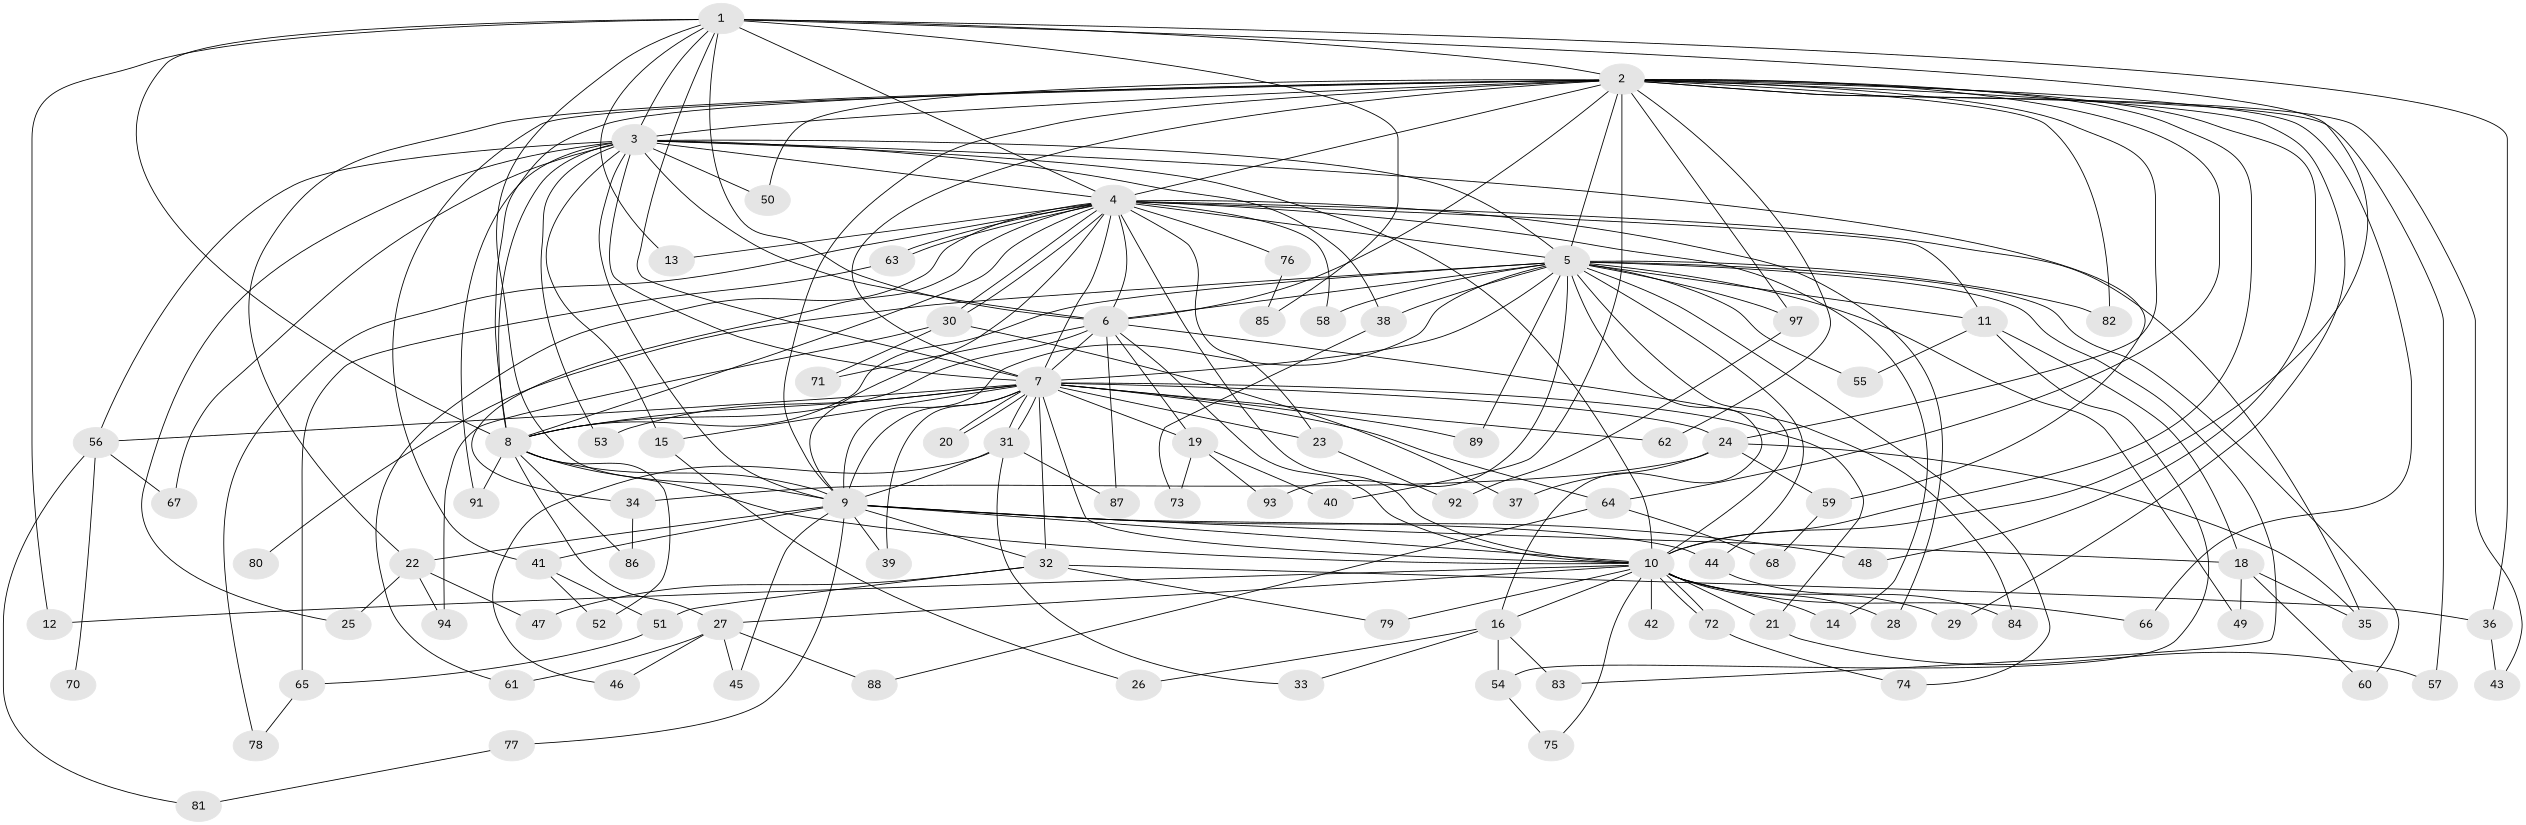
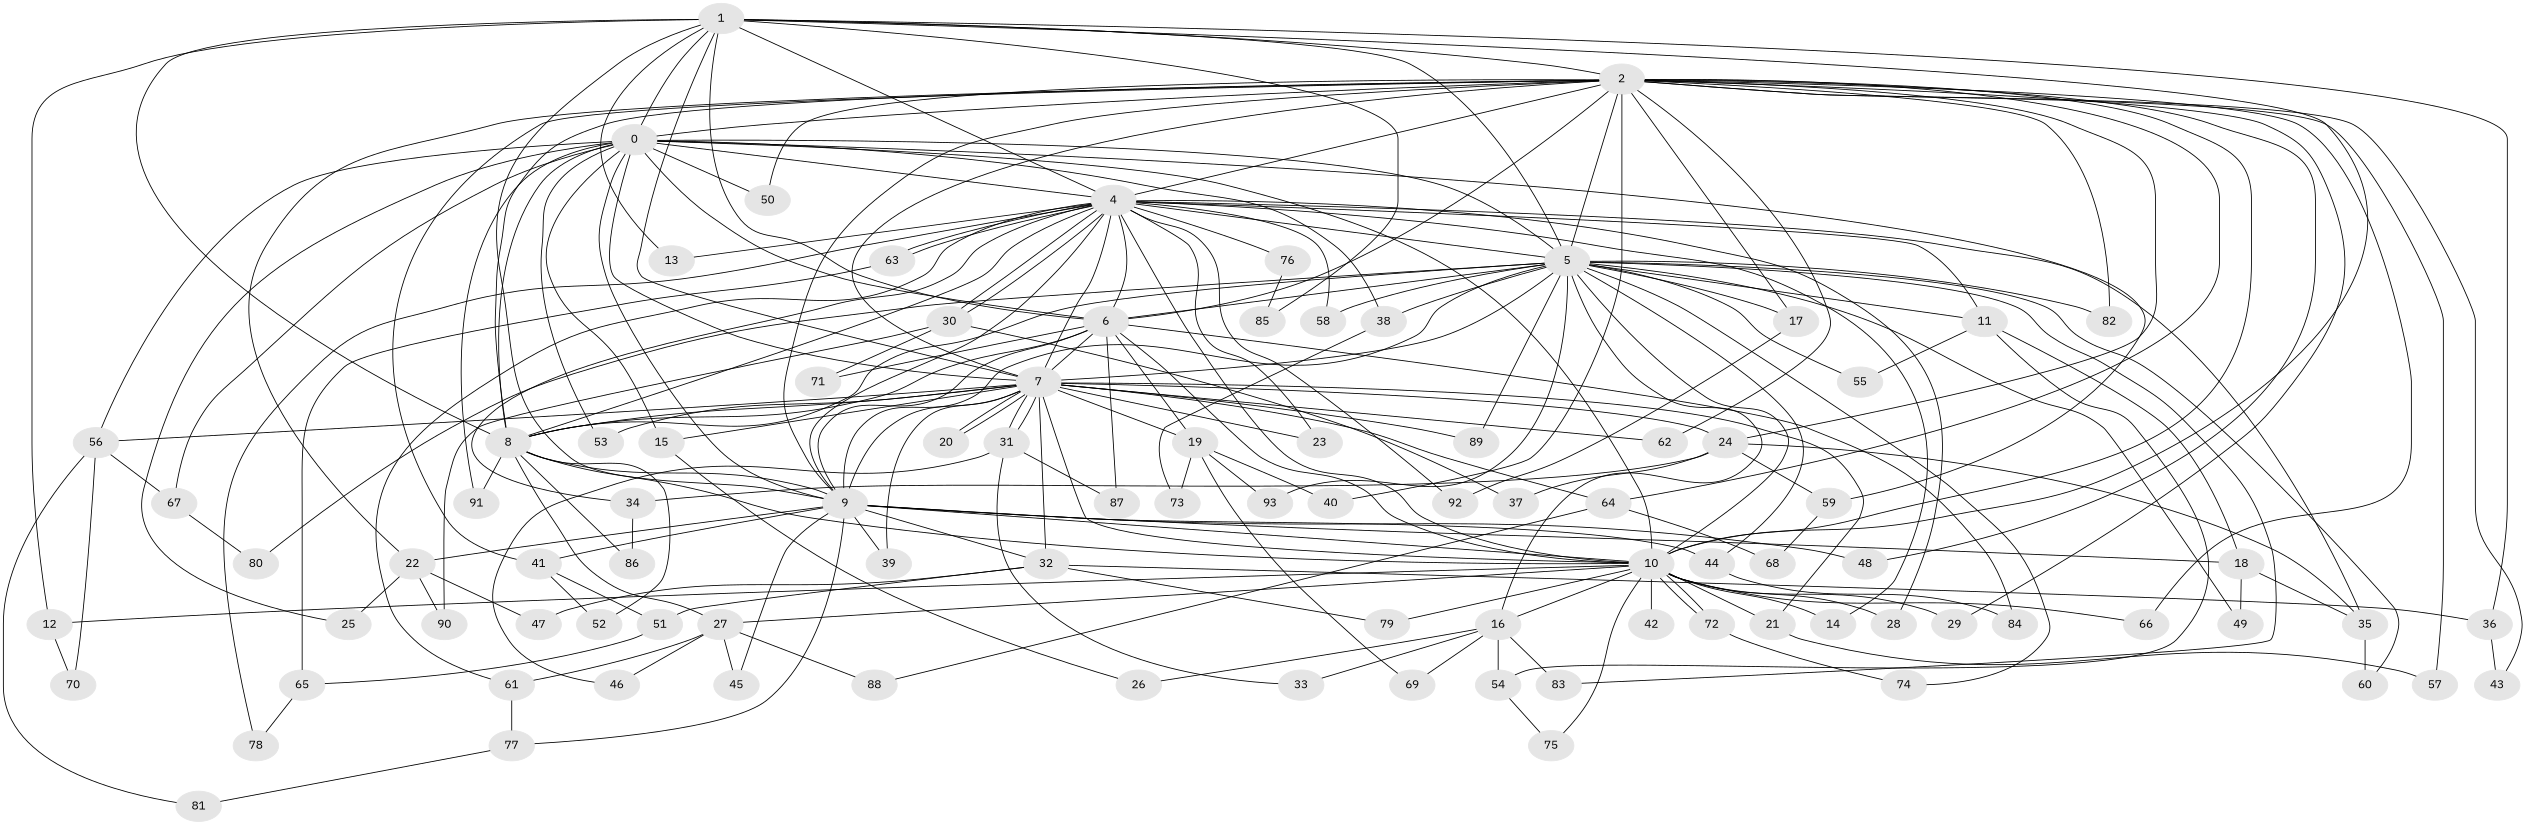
none -> (1379, 56)
(635, 140) -> (635, 140)
(1796, 322) -> (1796, 322)
(1387, 473) -> (1266, 358)
(928, 476) -> (994, 360)
none -> (215, 534)
(2303, 624) -> (2365, 655)
(444, 625) -> (444, 625)
none -> (61, 655)
none -> (1412, 685)
none -> (512, 716)
